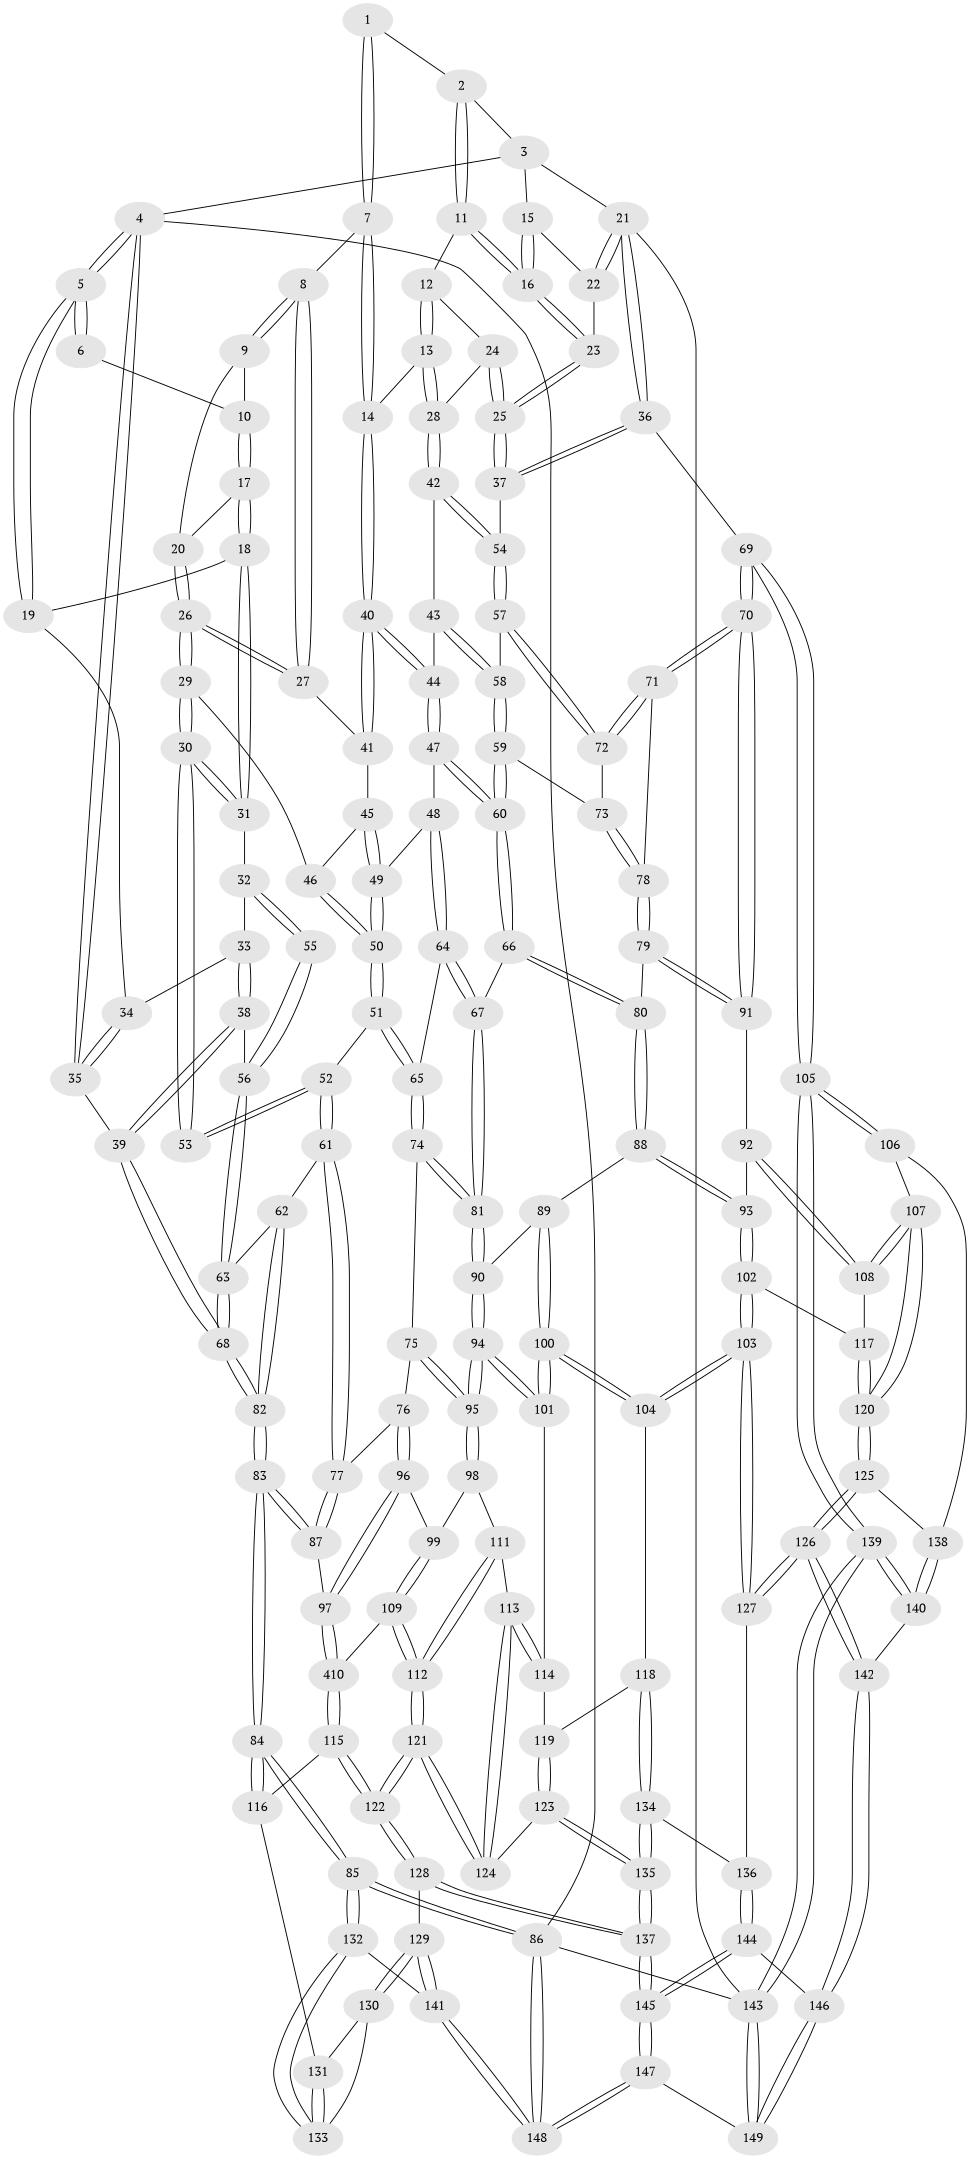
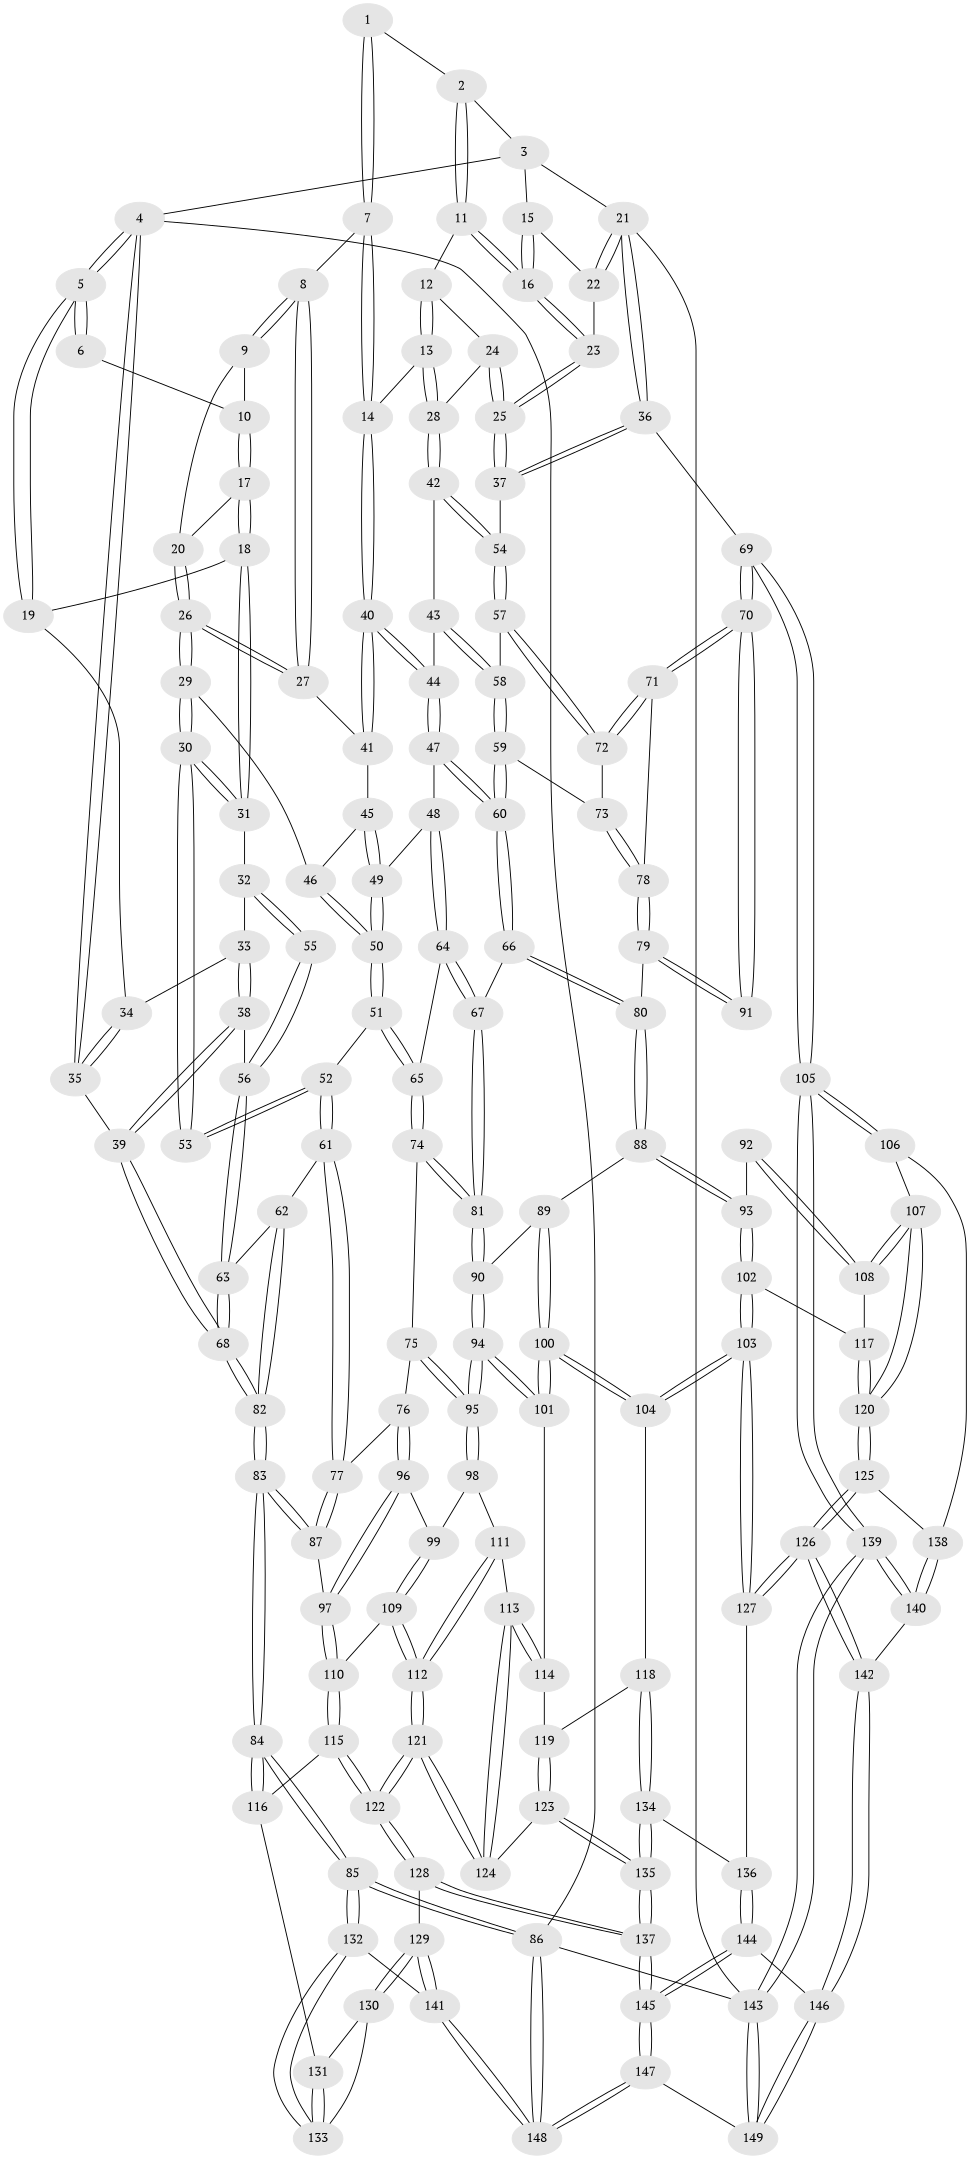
(747, 1079) -> none
(334, 1675) -> (334, 1675)
